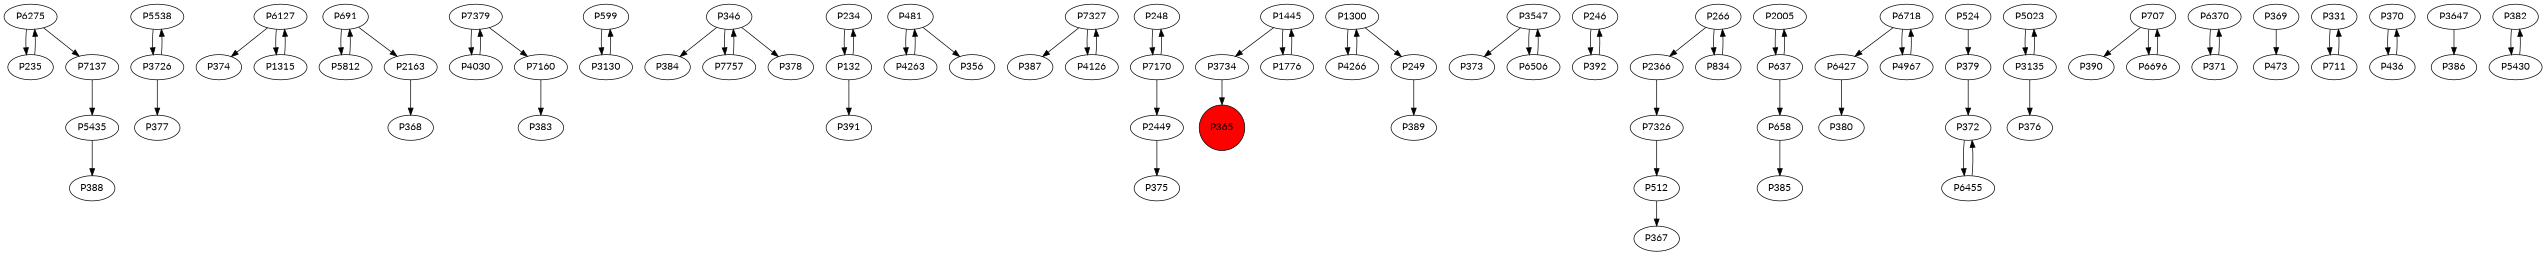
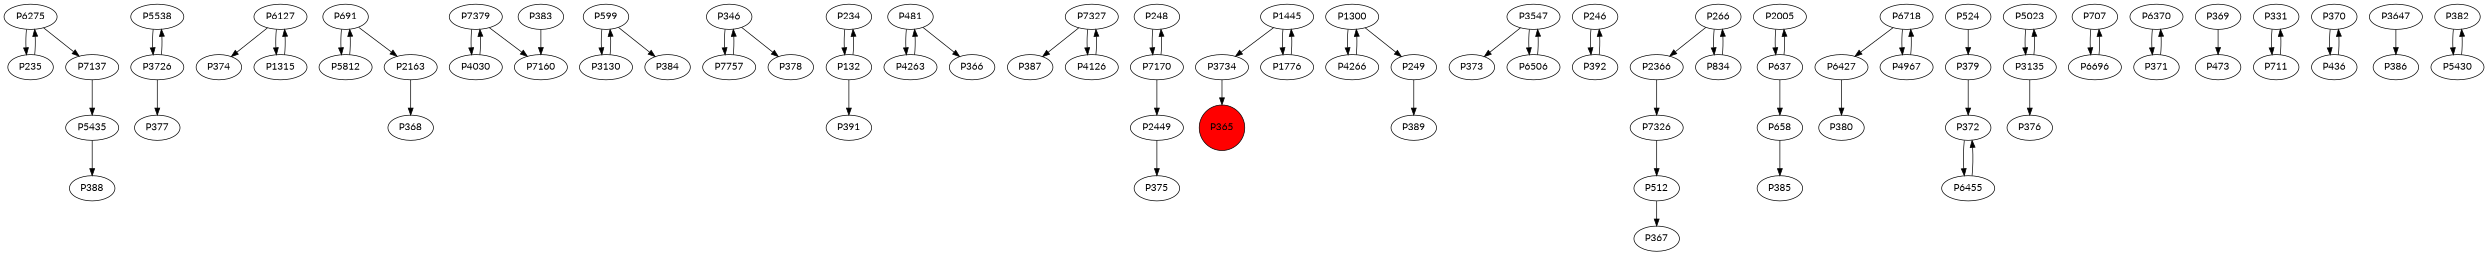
(701, 40) -> (634, 40)
(972, 67) -> (972, 67)
(2091, 67) -> none
(541, 94) -> (541, 39)
